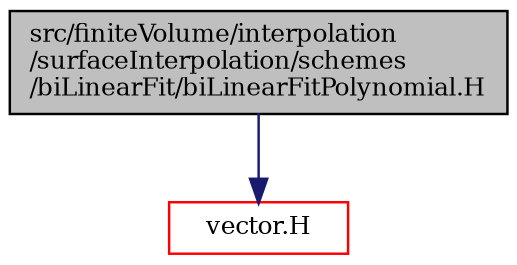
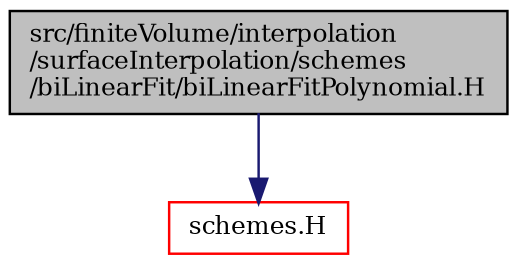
(259, 228) -> (259, 228)
